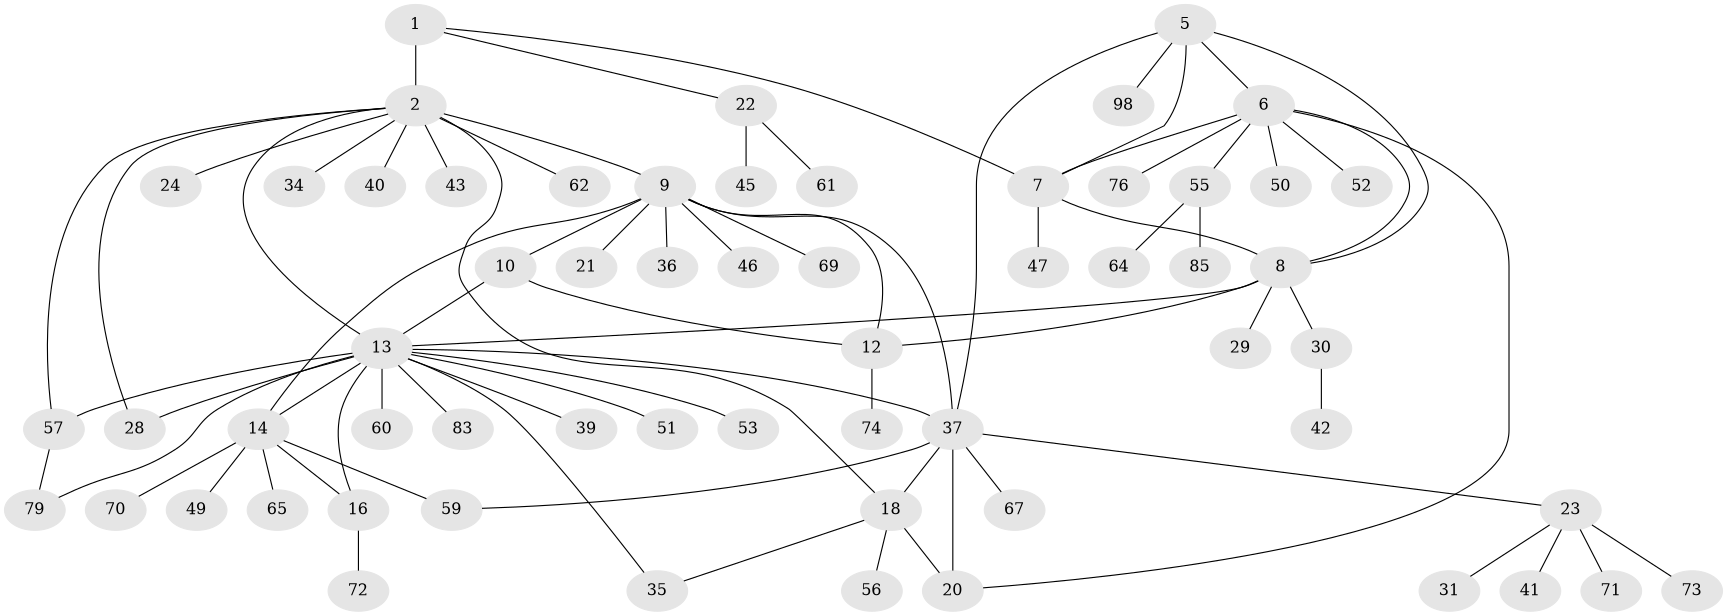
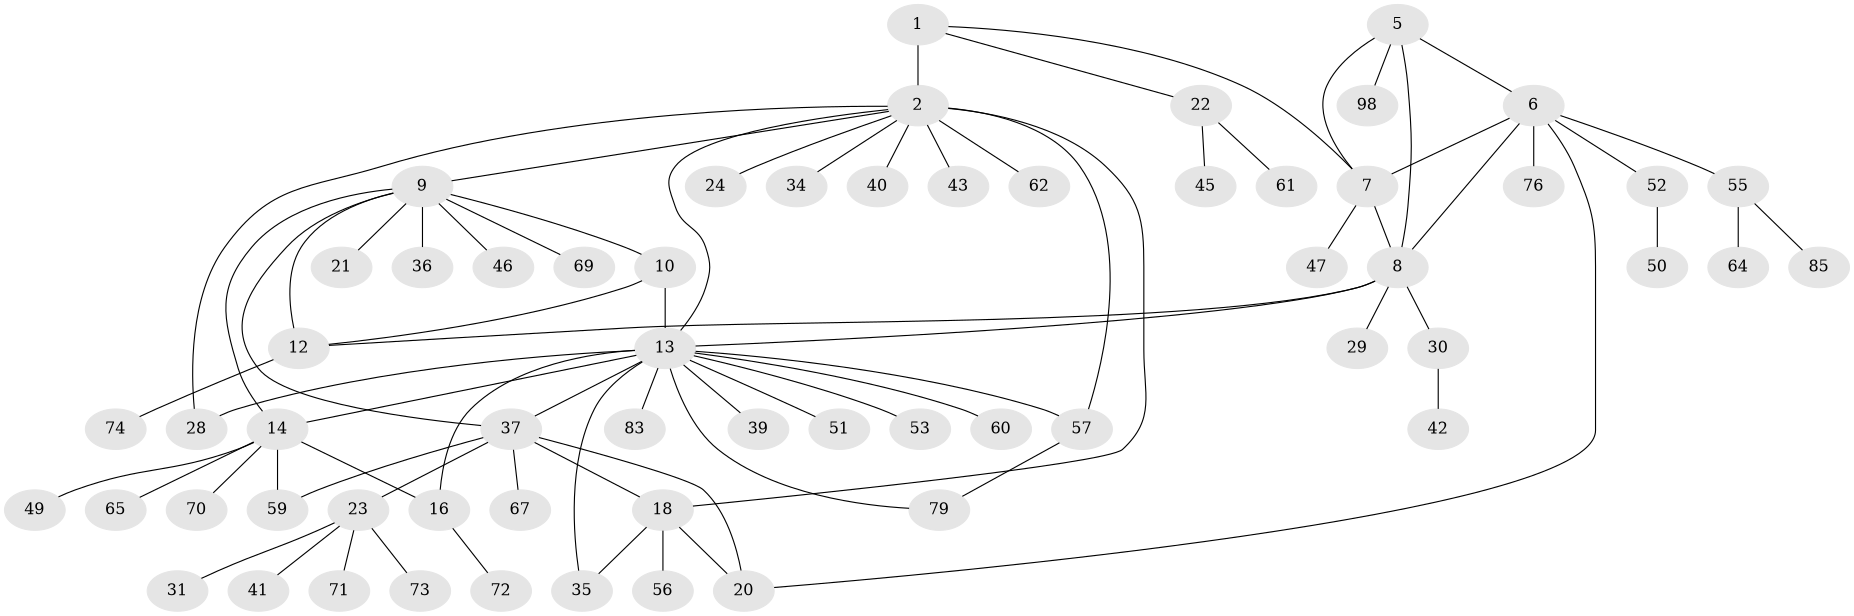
(1272, 146) -> (1657, 227)
(979, 172) -> none
